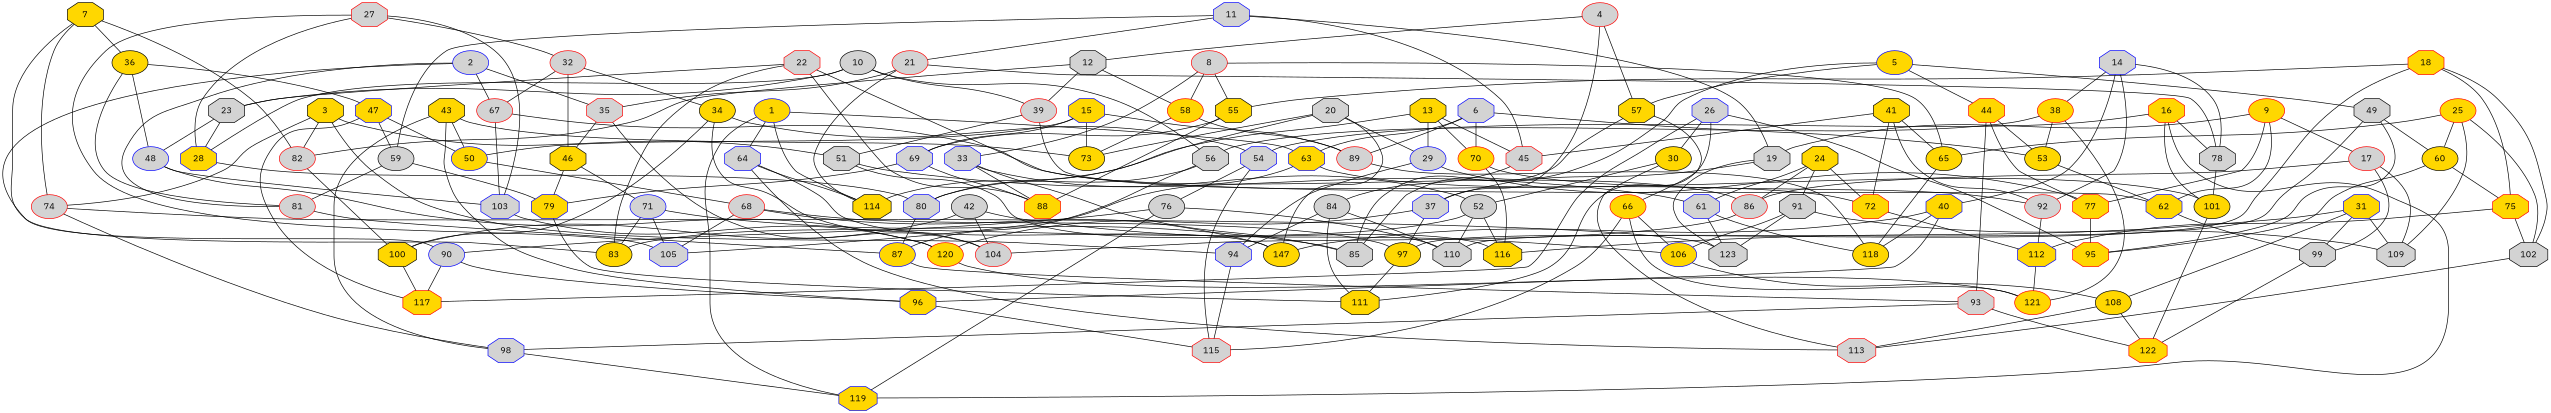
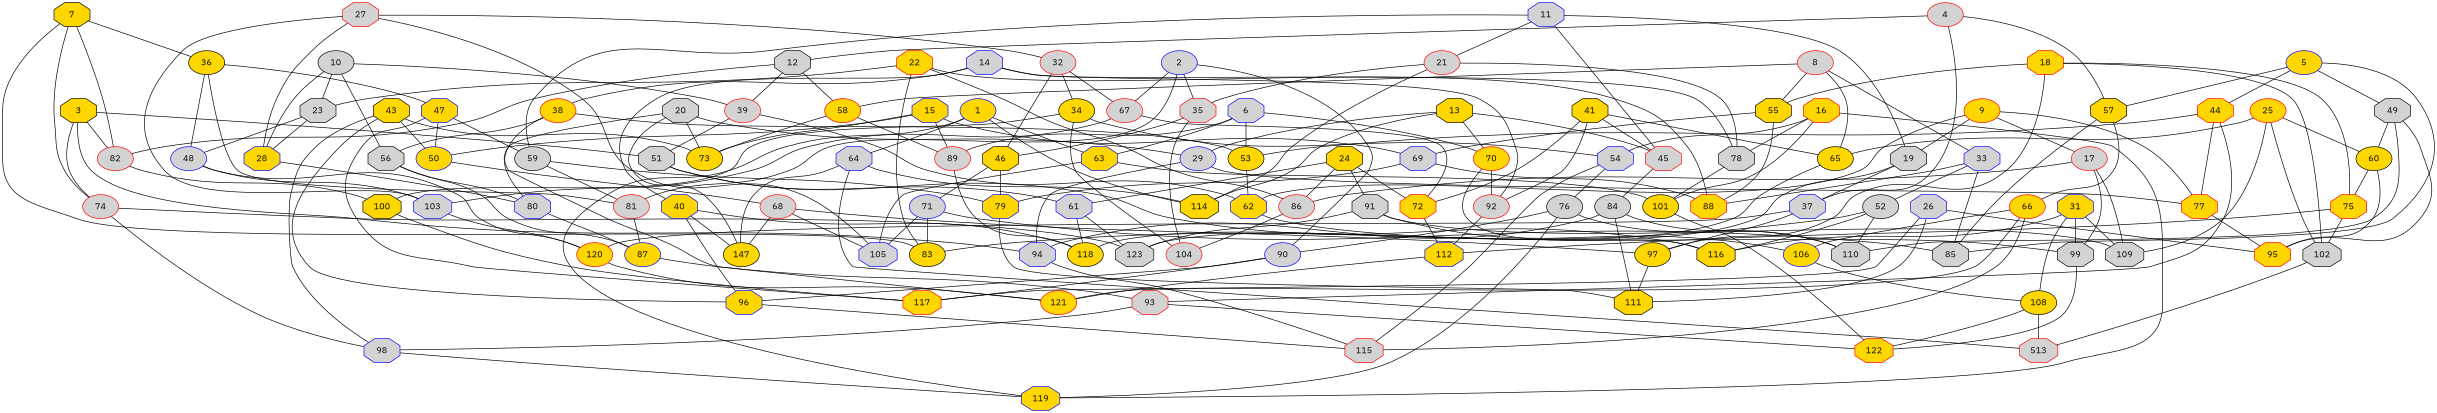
(802, 63) -> (915, 63)
(1673, 159) -> none
(969, 207) -> none
(1857, 351) -> (2039, 351)
